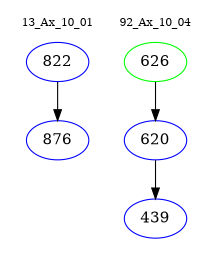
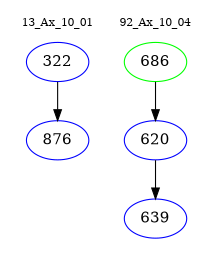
(58, 62) -> (58, 62)
(156, 62) -> (156, 62)
(156, 219) -> (156, 219)
